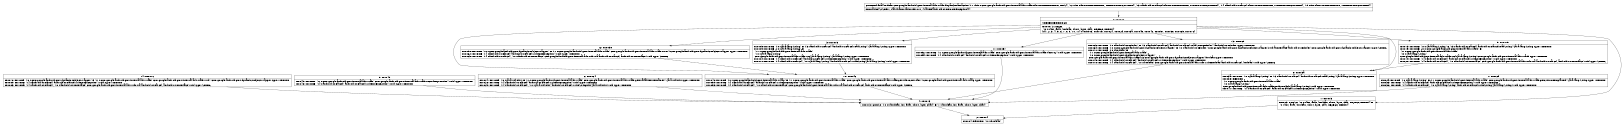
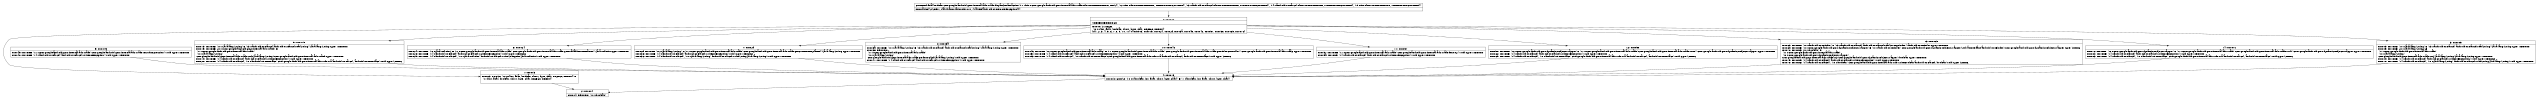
none -> (829, 30)
none -> (1707, 31)
none -> (945, 34)
(727, 66) -> (1401, 69)
(1397, 67) -> (567, 69)
(842, 68) -> (1811, 74)
